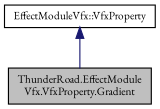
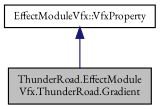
(80, 86) -> (80, 86)
